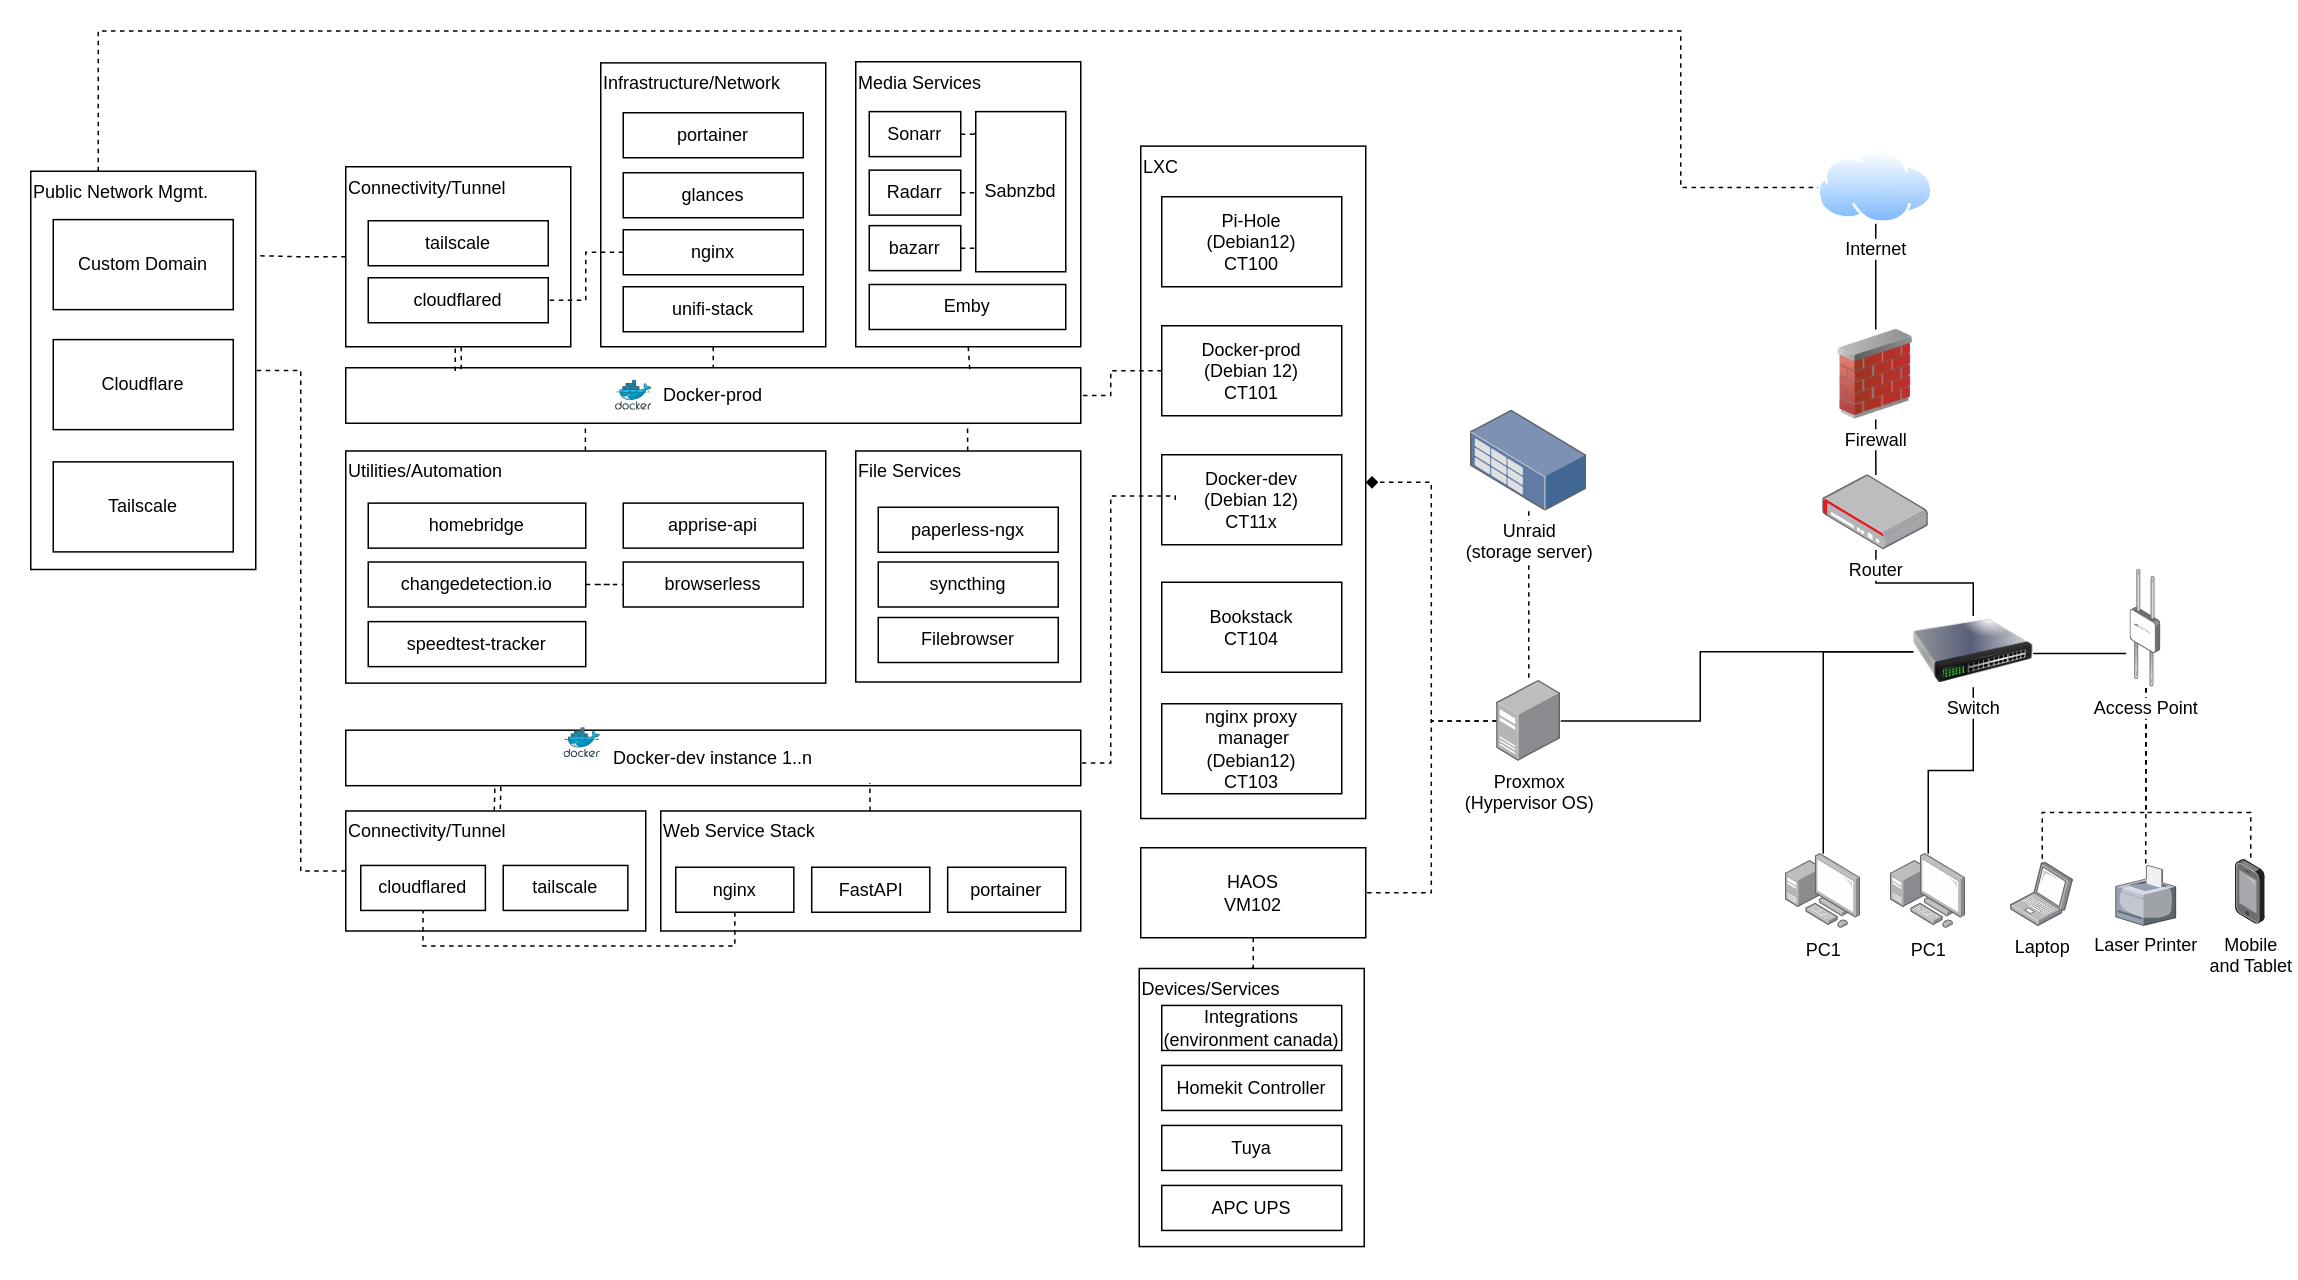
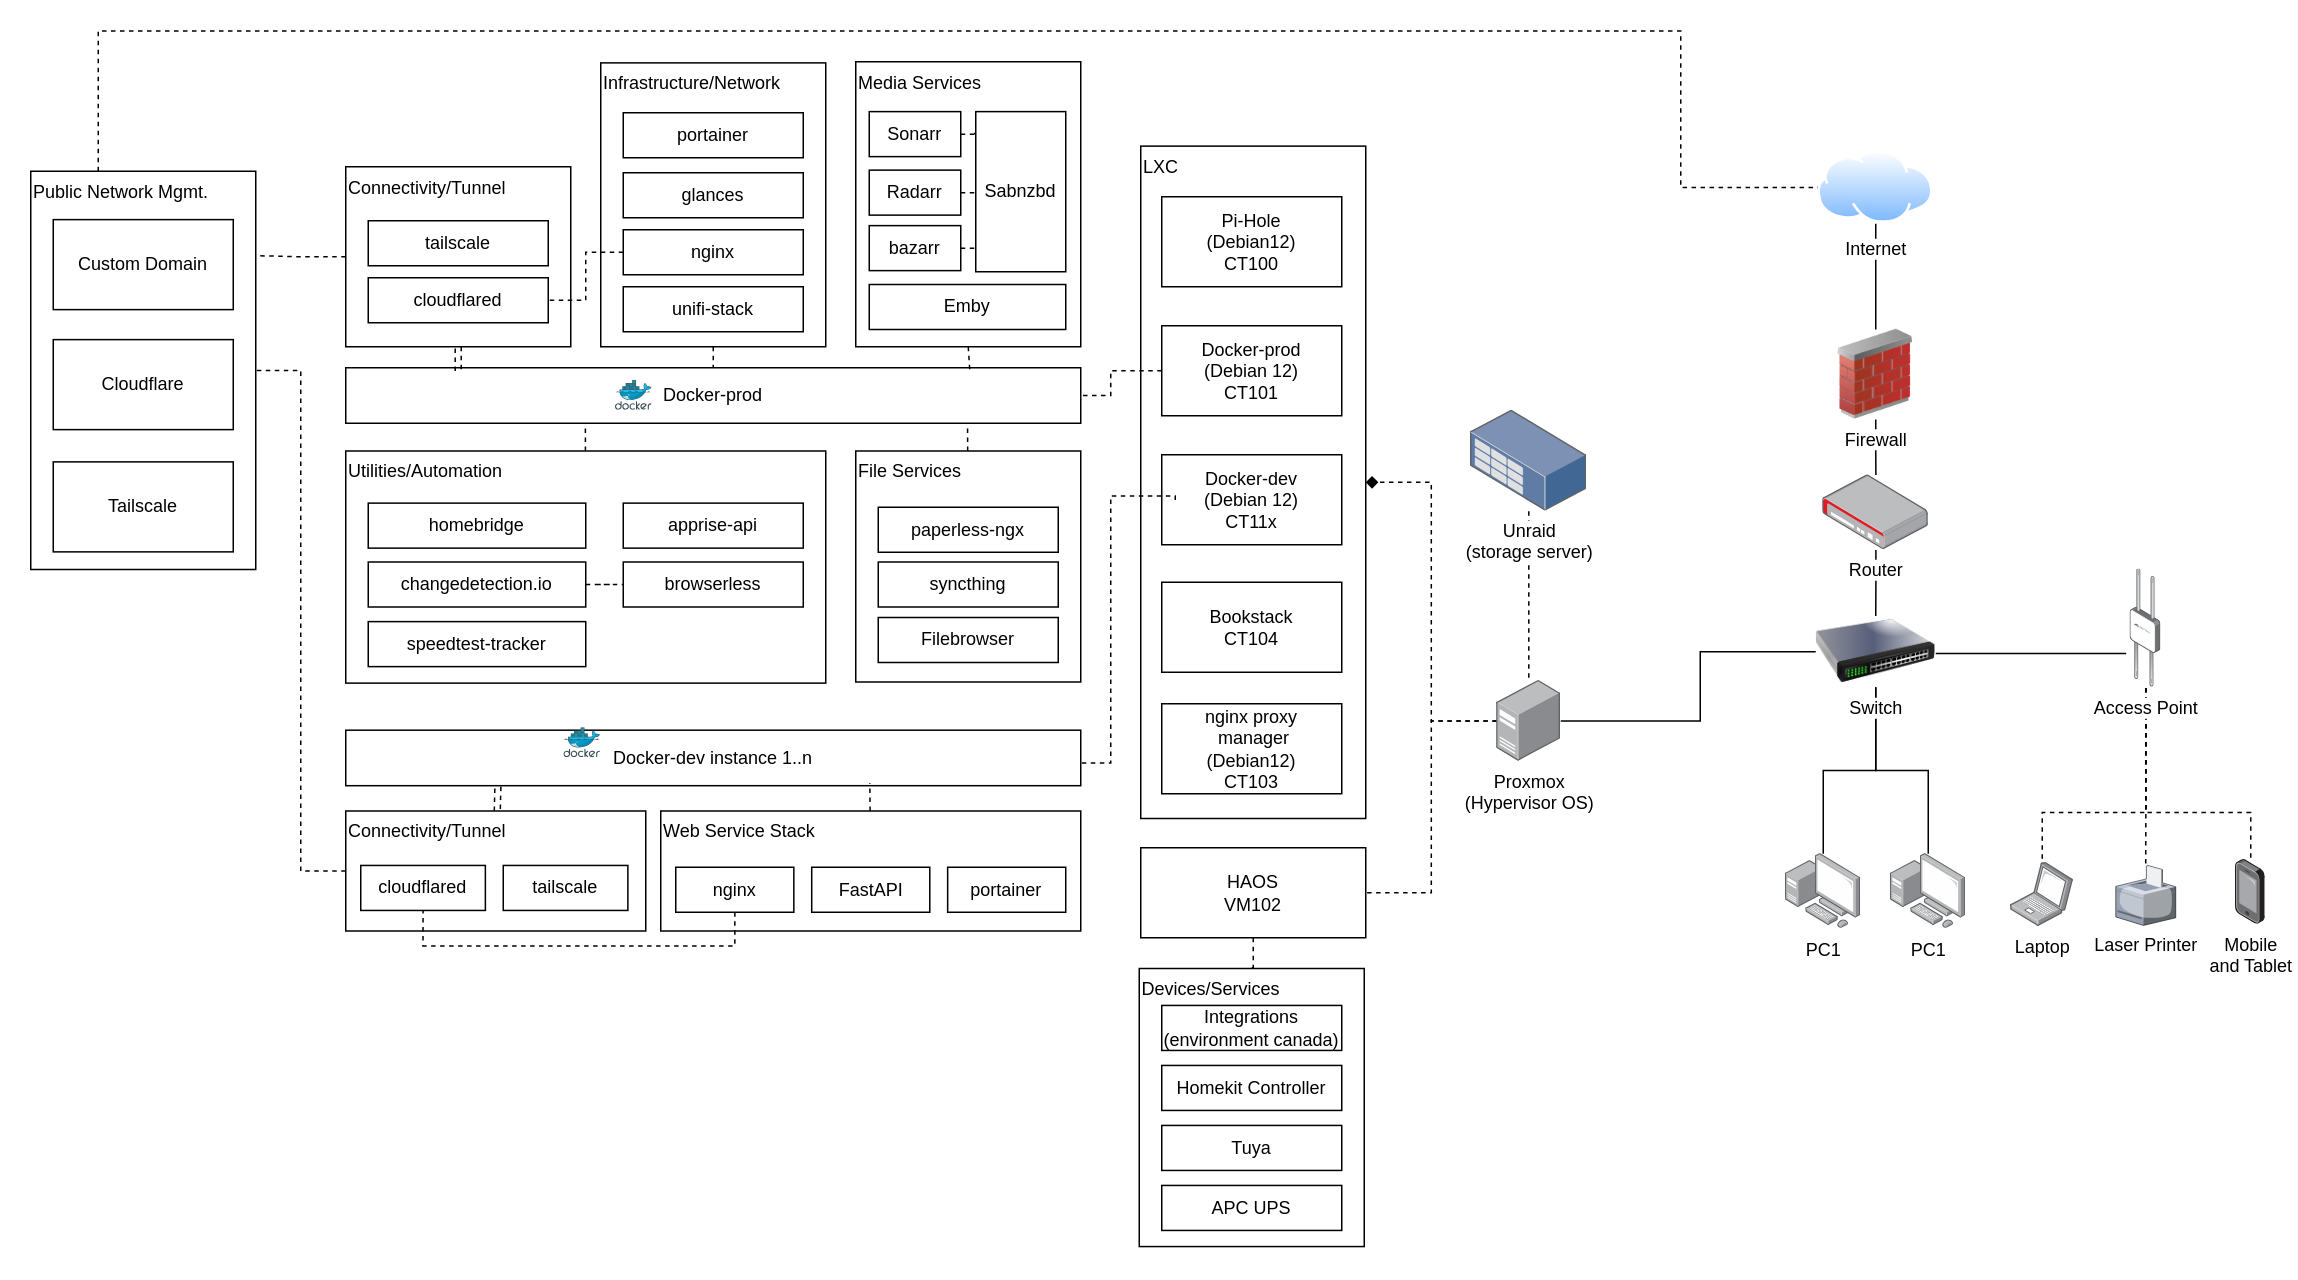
(1973, 651) -> (1876, 651)
